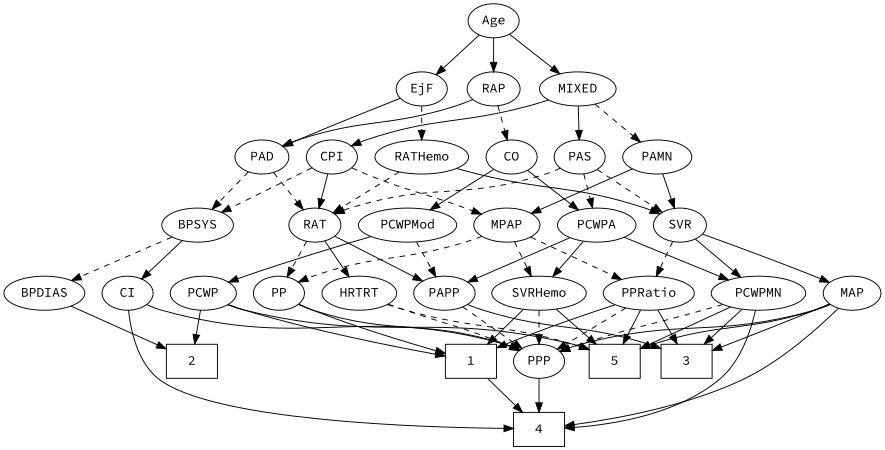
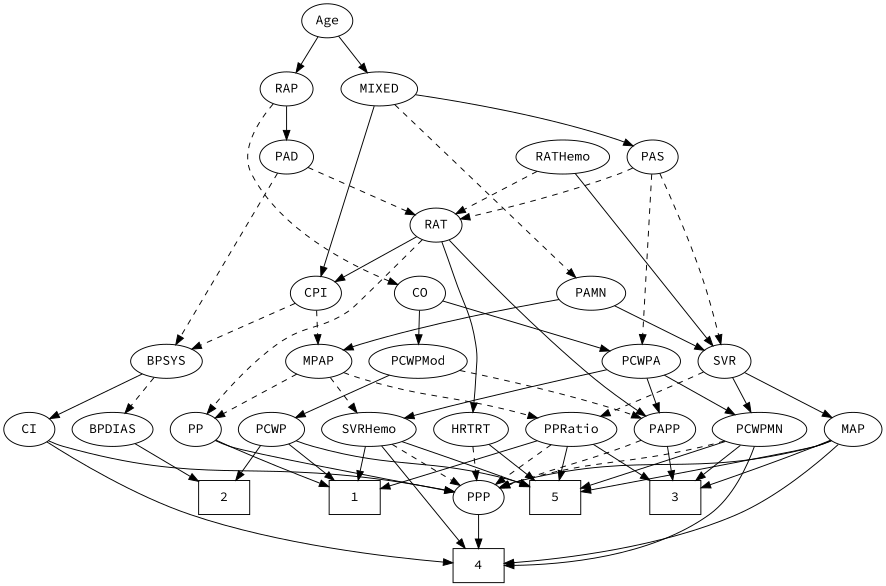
(422, 89) -> none
(325, 186) -> (380, 257)
(484, 326) -> (508, 459)
(502, 392) -> (420, 493)
